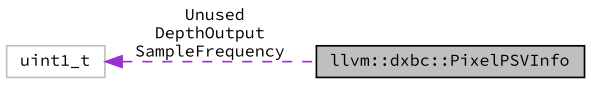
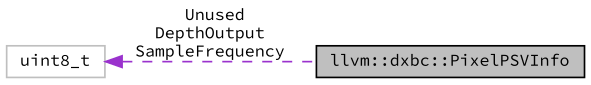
(56, 62) -> (56, 62)
